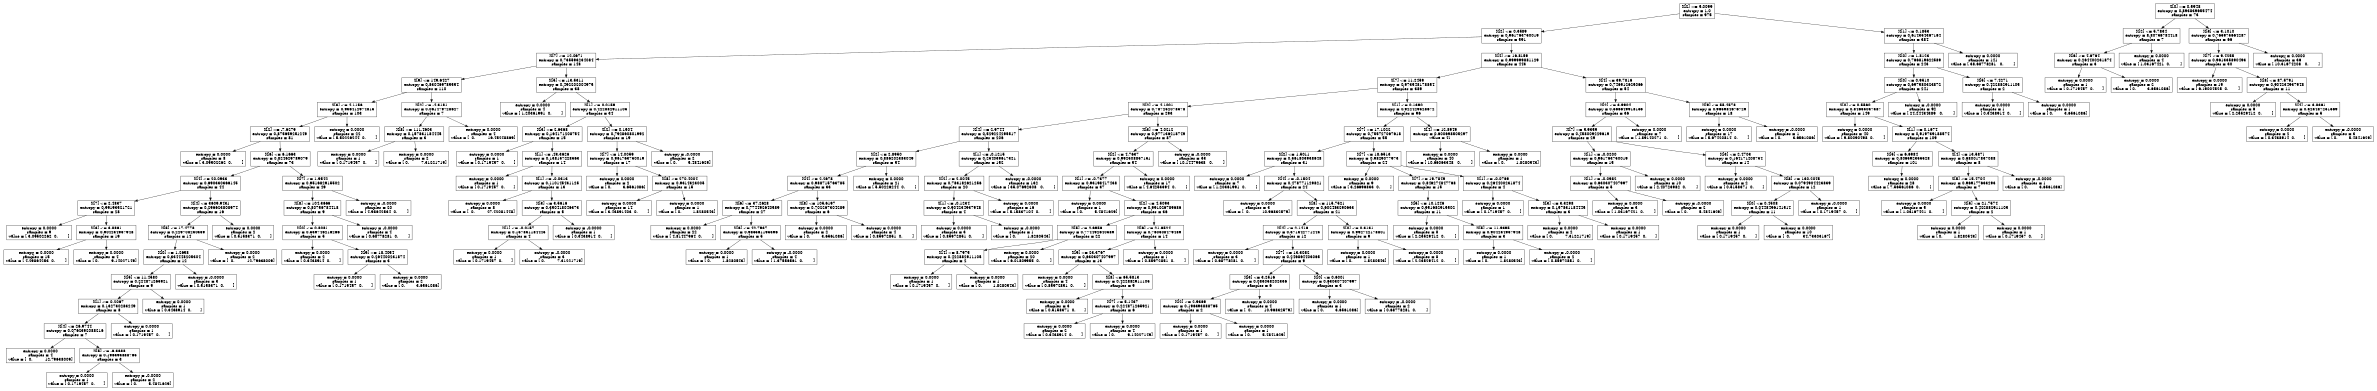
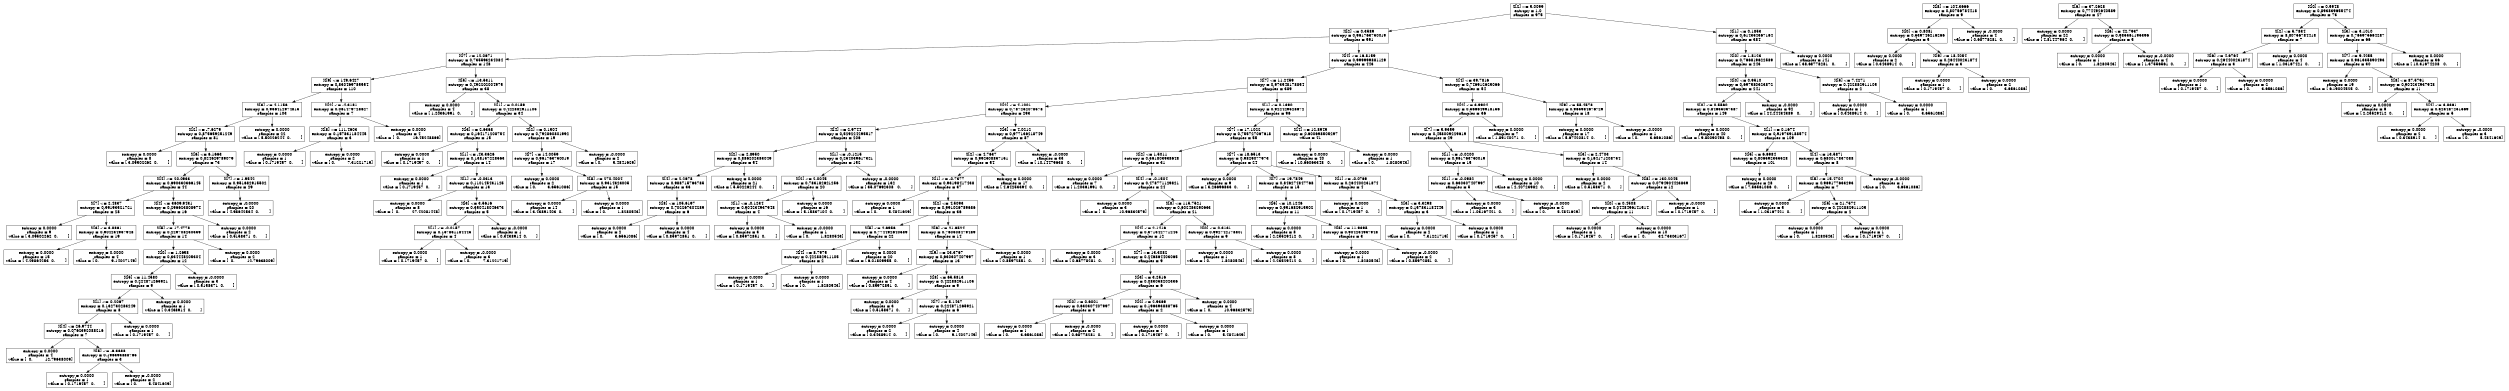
(312, 194) -> none
(786, 195) -> none
(1310, 269) -> (1118, 294)
